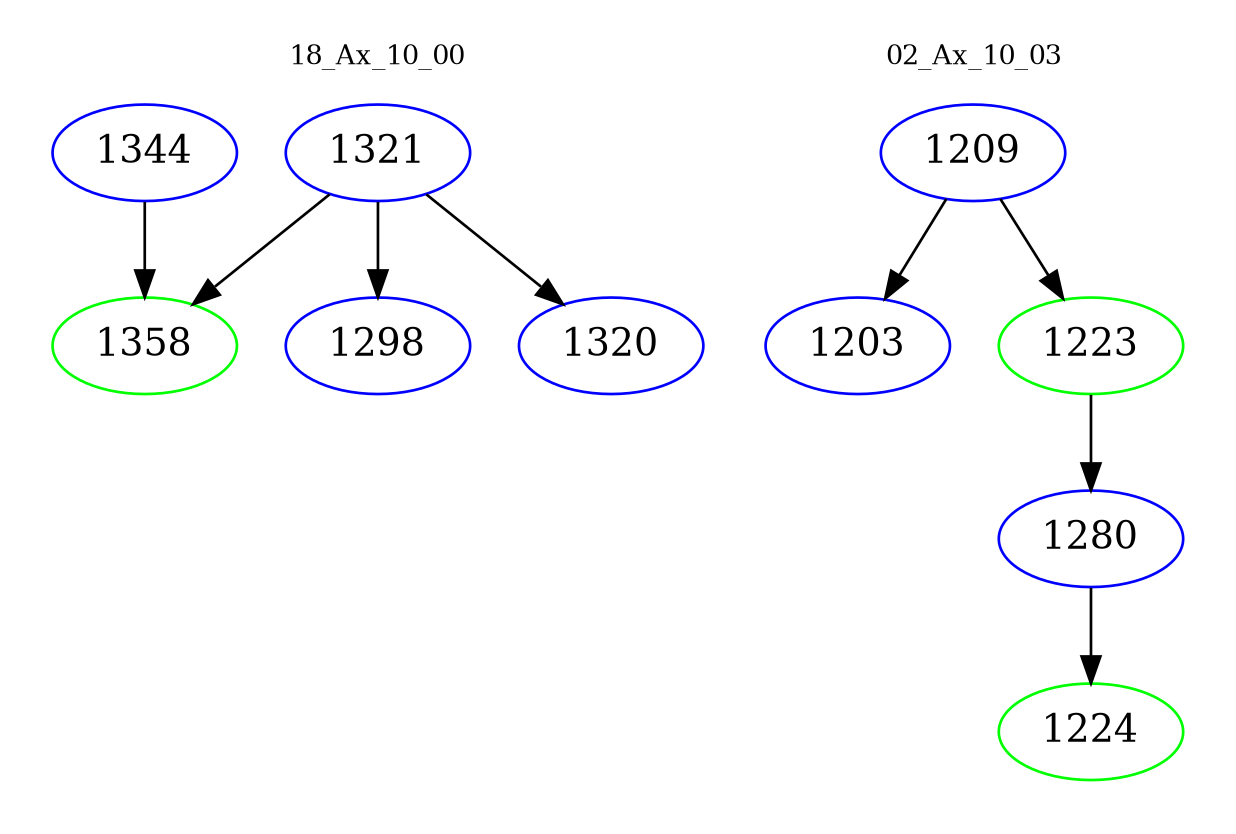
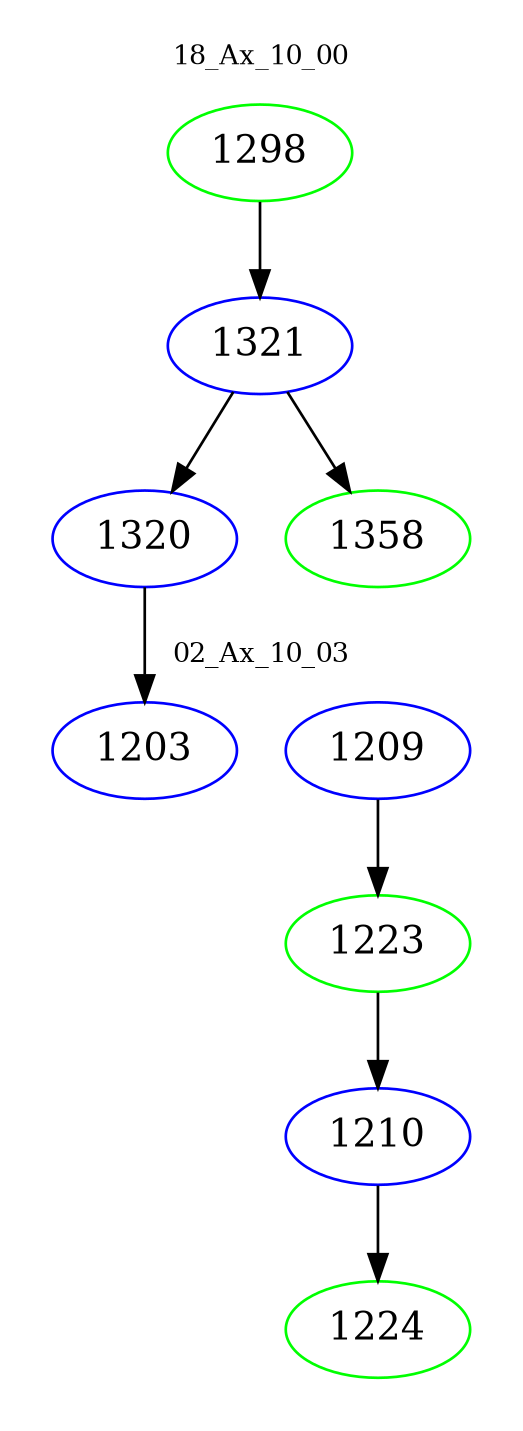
(145, 153) -> none
(378, 236) -> (260, 236)
(923, 237) -> (145, 646)
(378, 346) -> (260, 153)
(1091, 539) -> (378, 1137)
